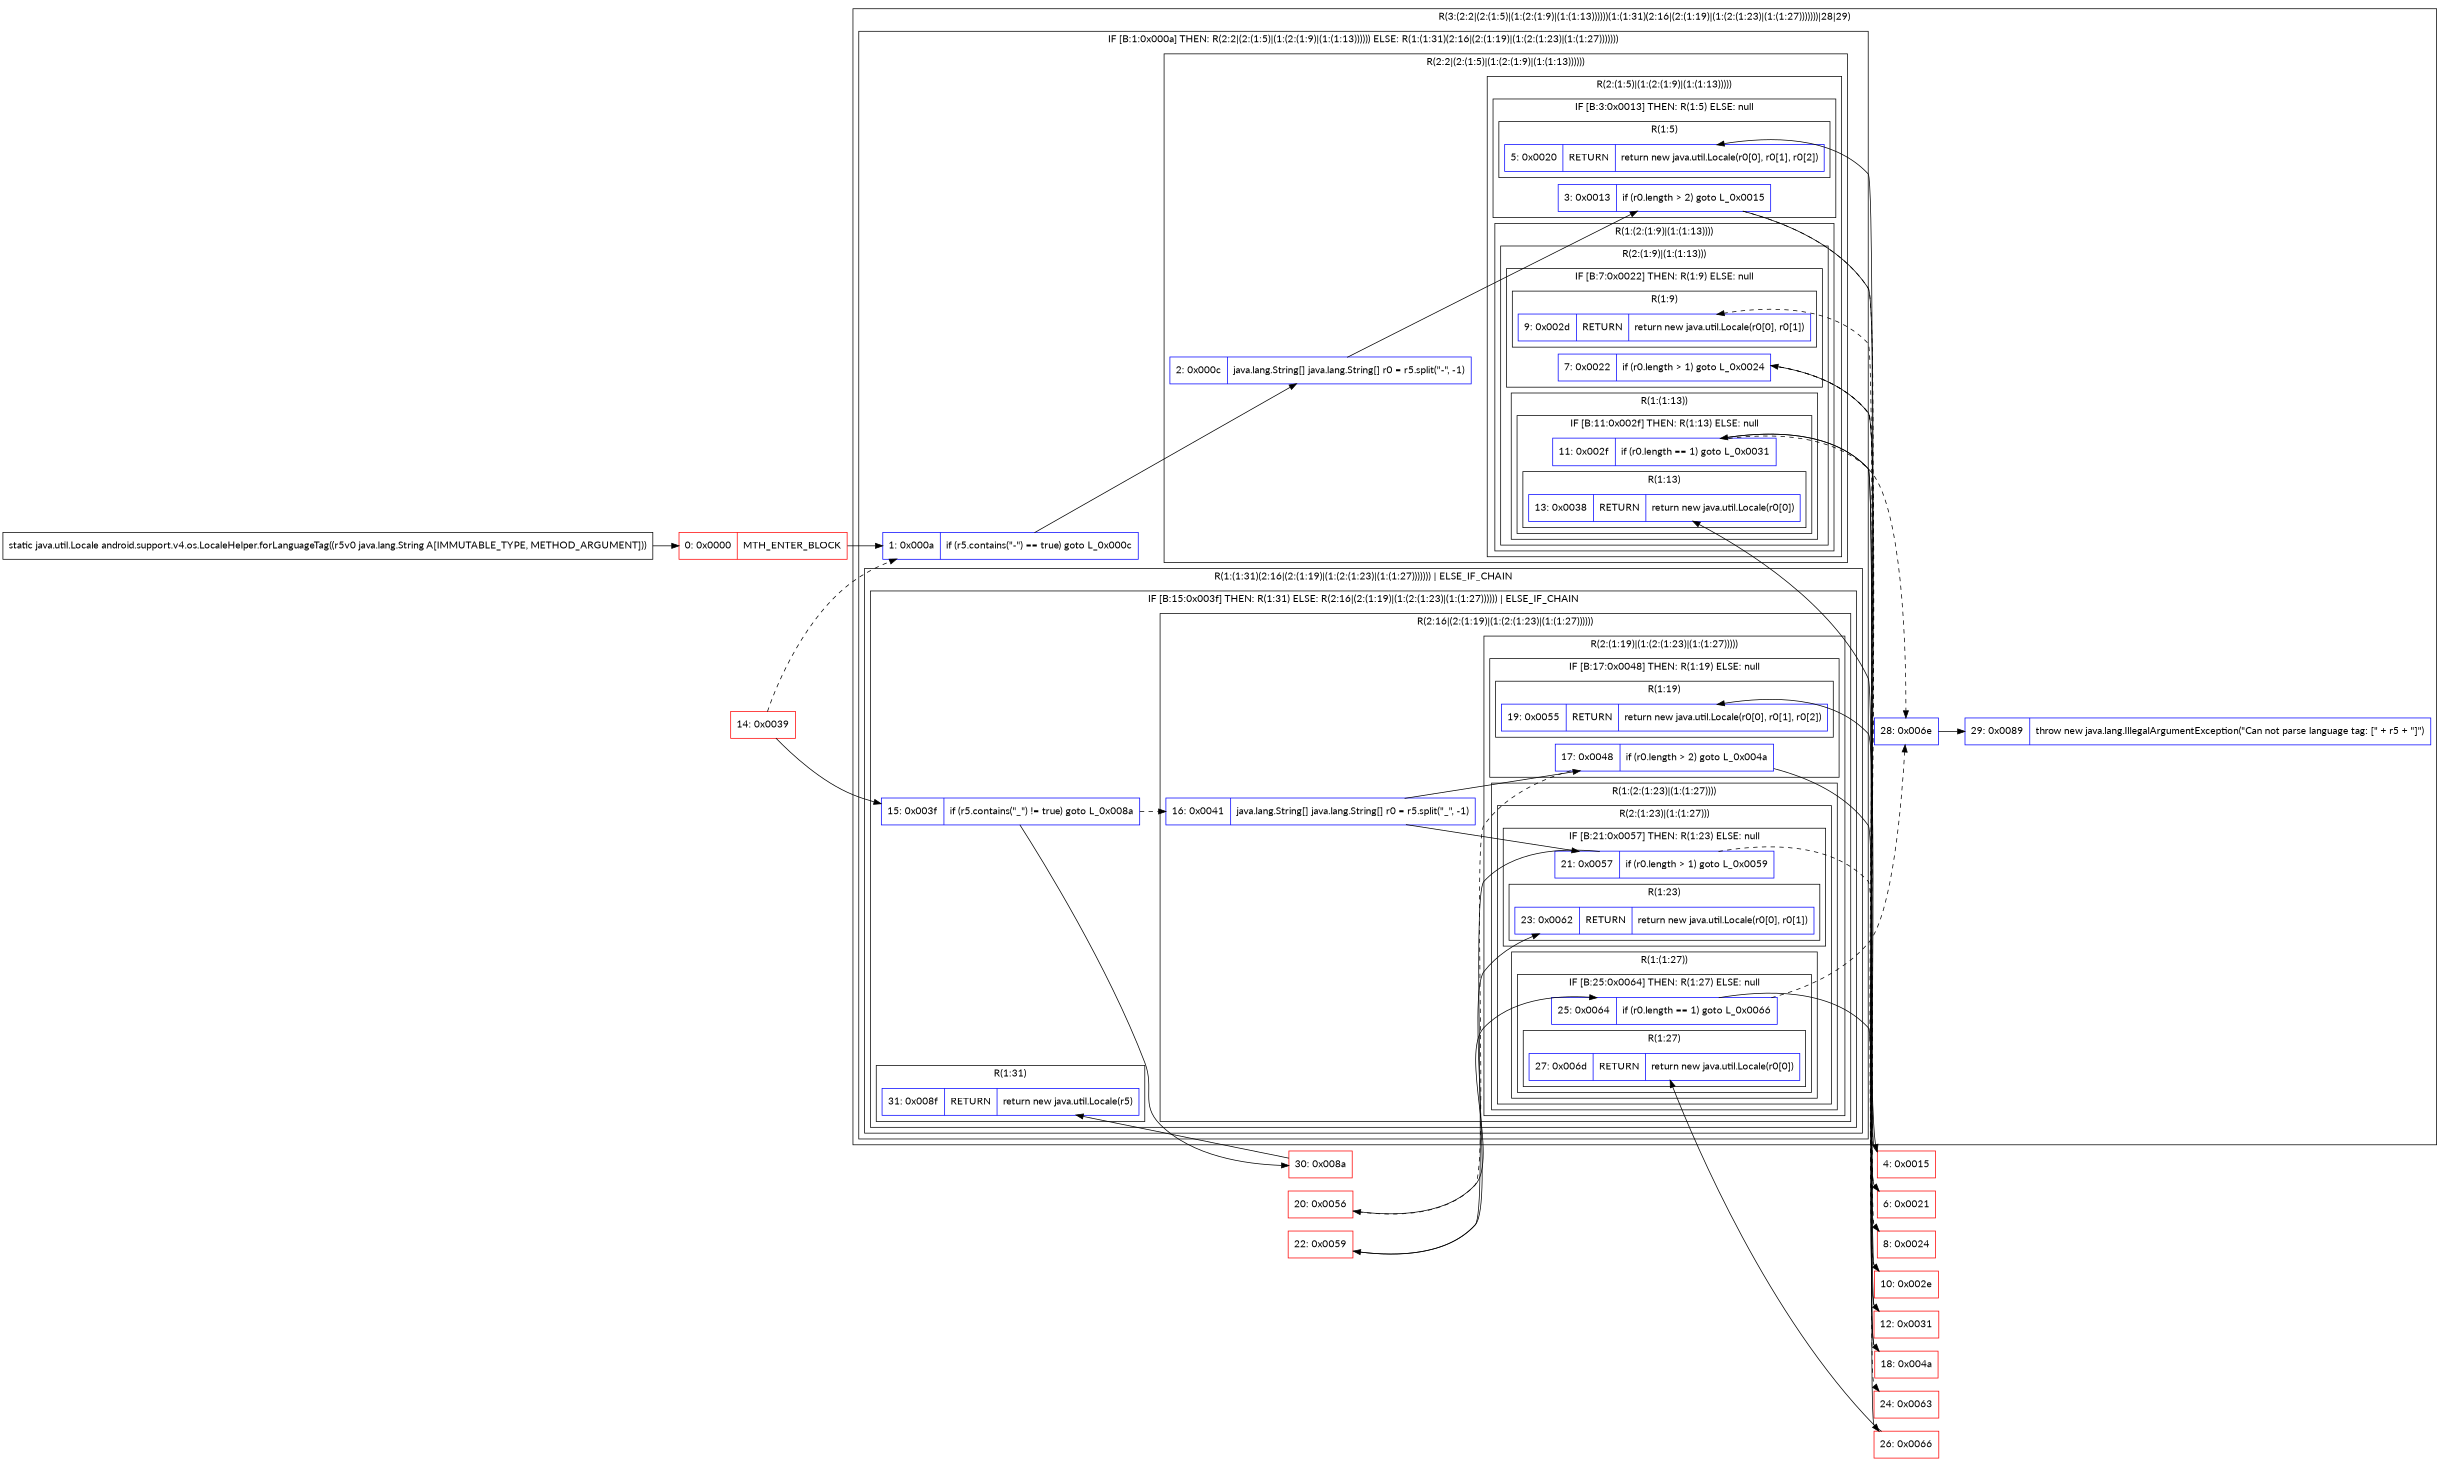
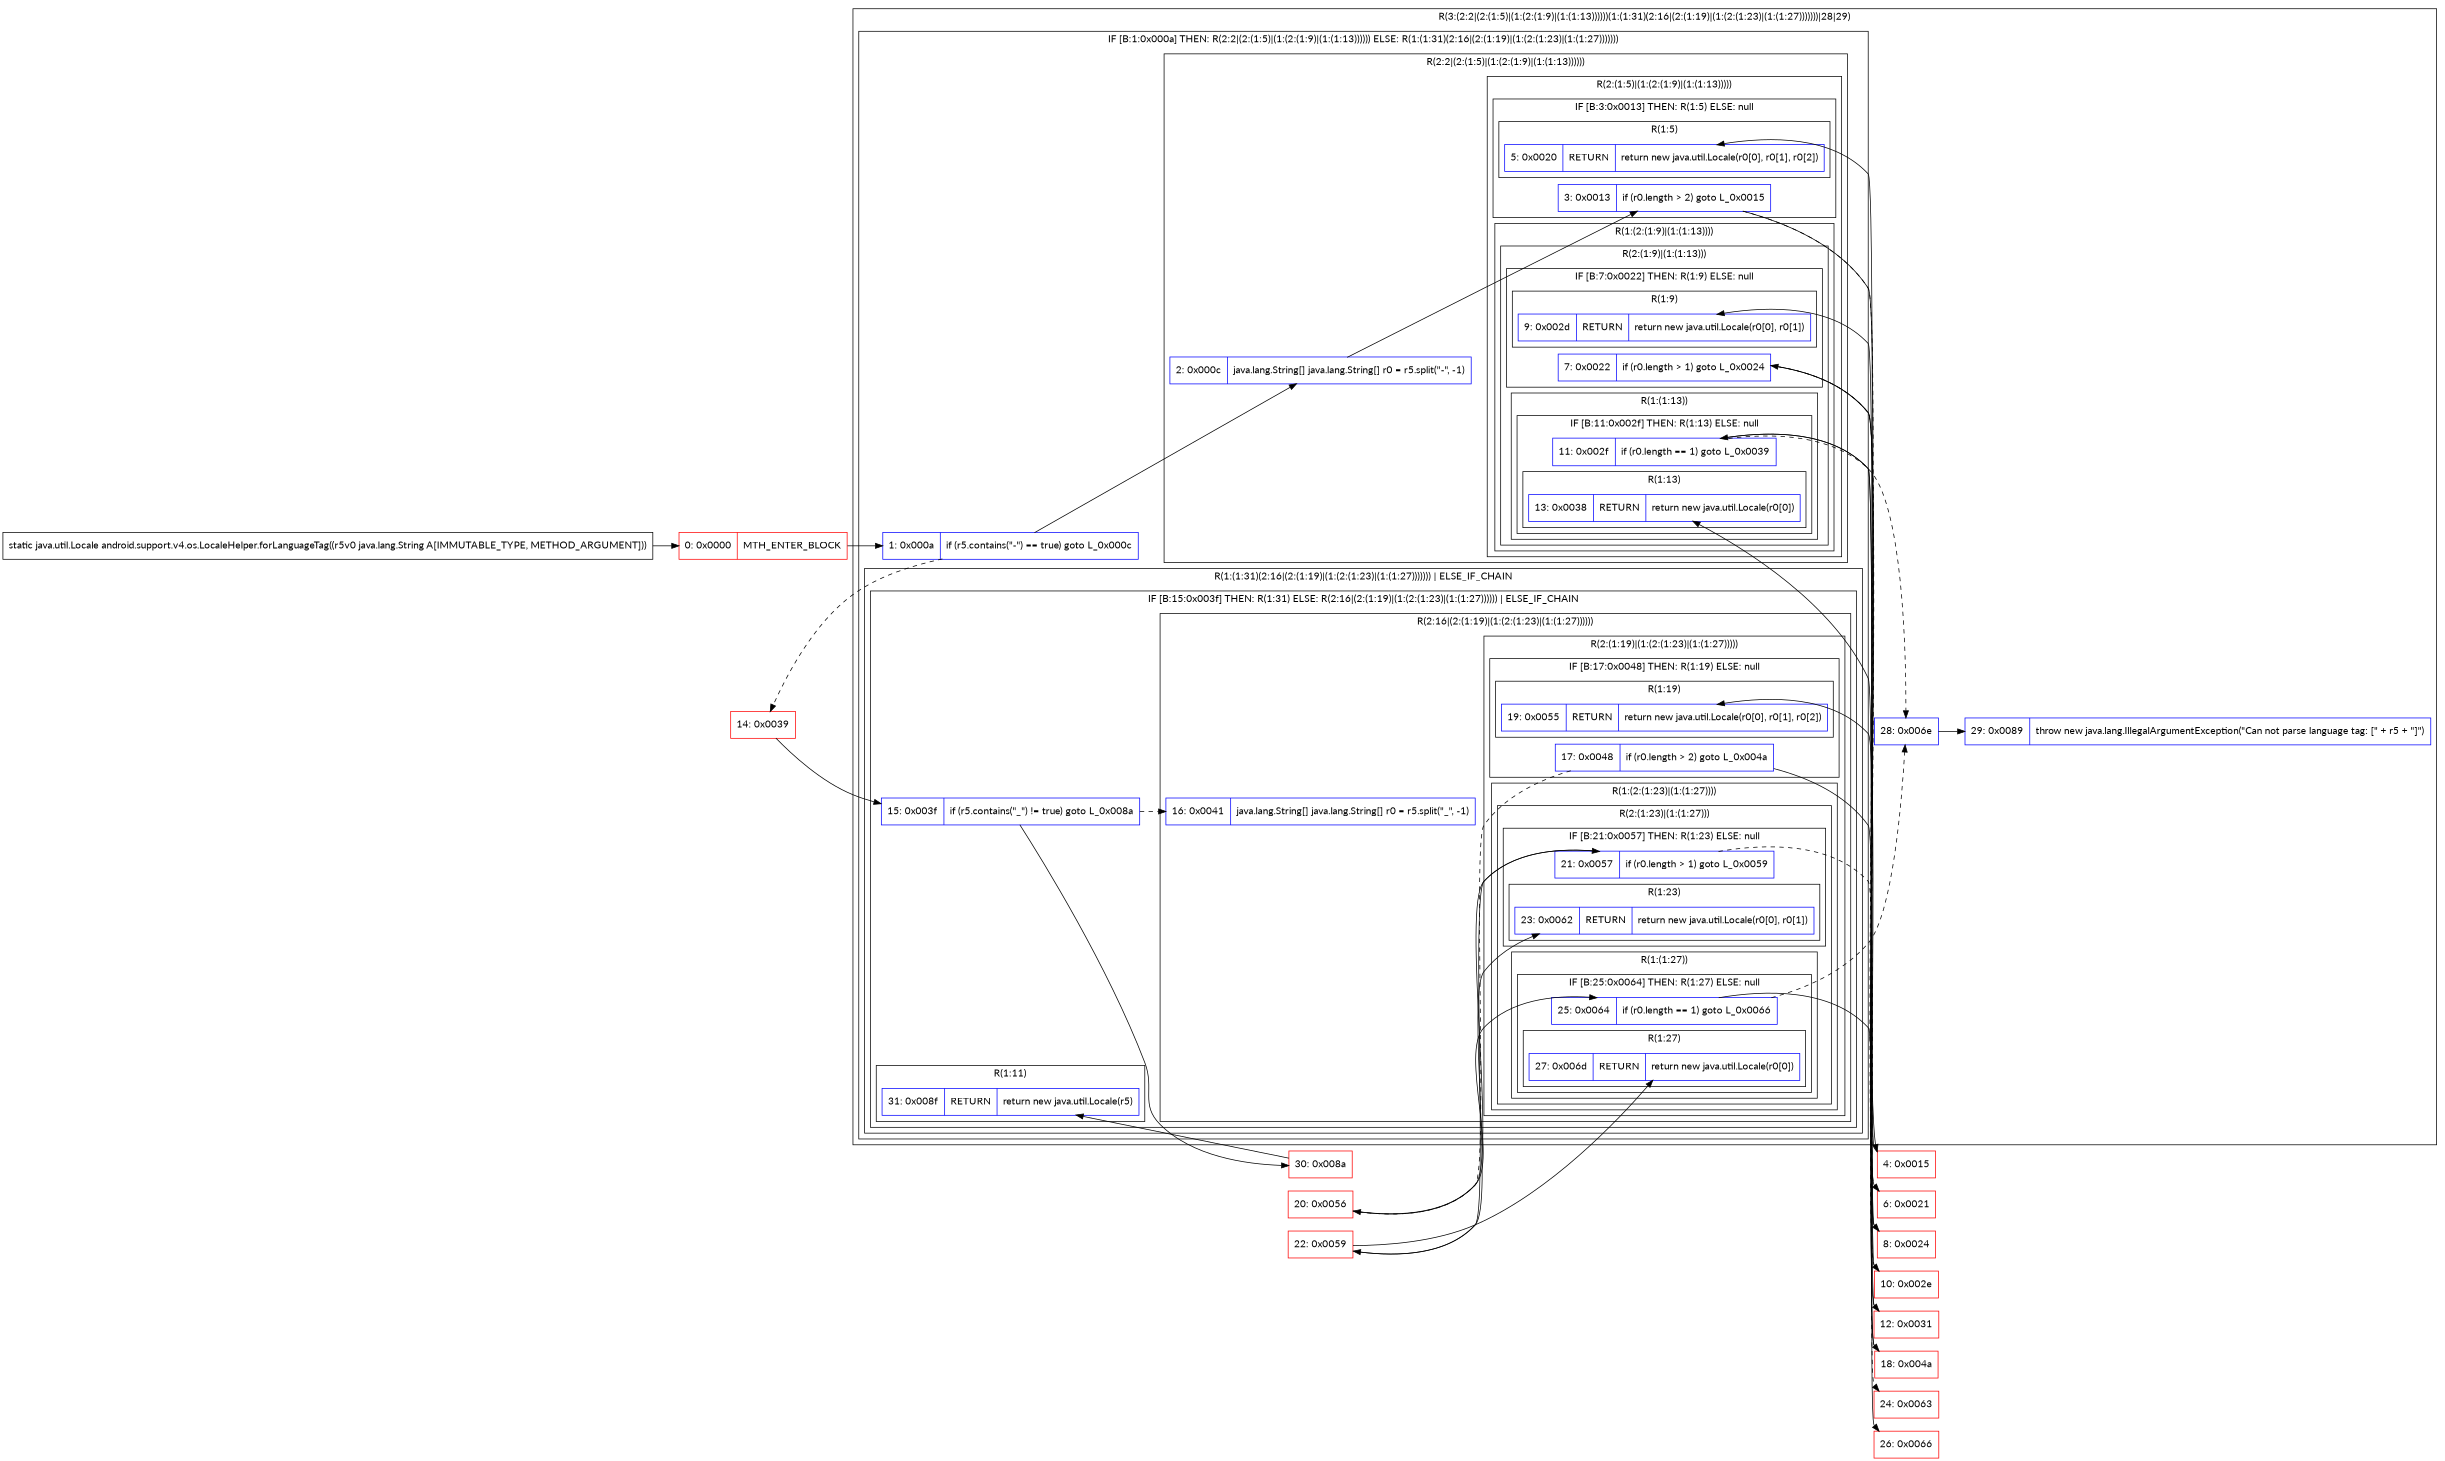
(1696, 452) -> (1696, 452)
(813, 623) -> (837, 608)
(1872, 712) -> (1872, 712)
(1873, 764) -> (1873, 764)
(1476, 787) -> none
(1476, 836) -> (1480, 1040)
(1011, 1074) -> (1011, 1074)
(1761, 1269) -> (1518, 1201)
